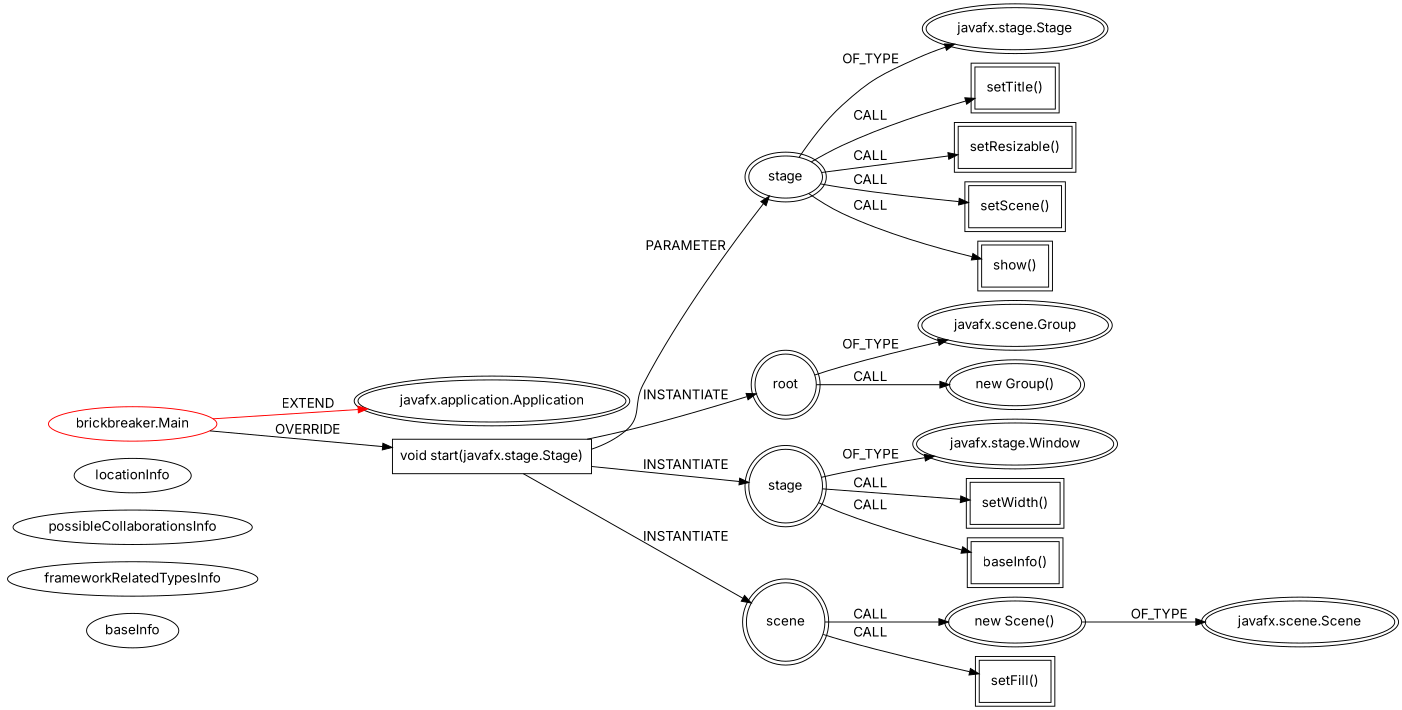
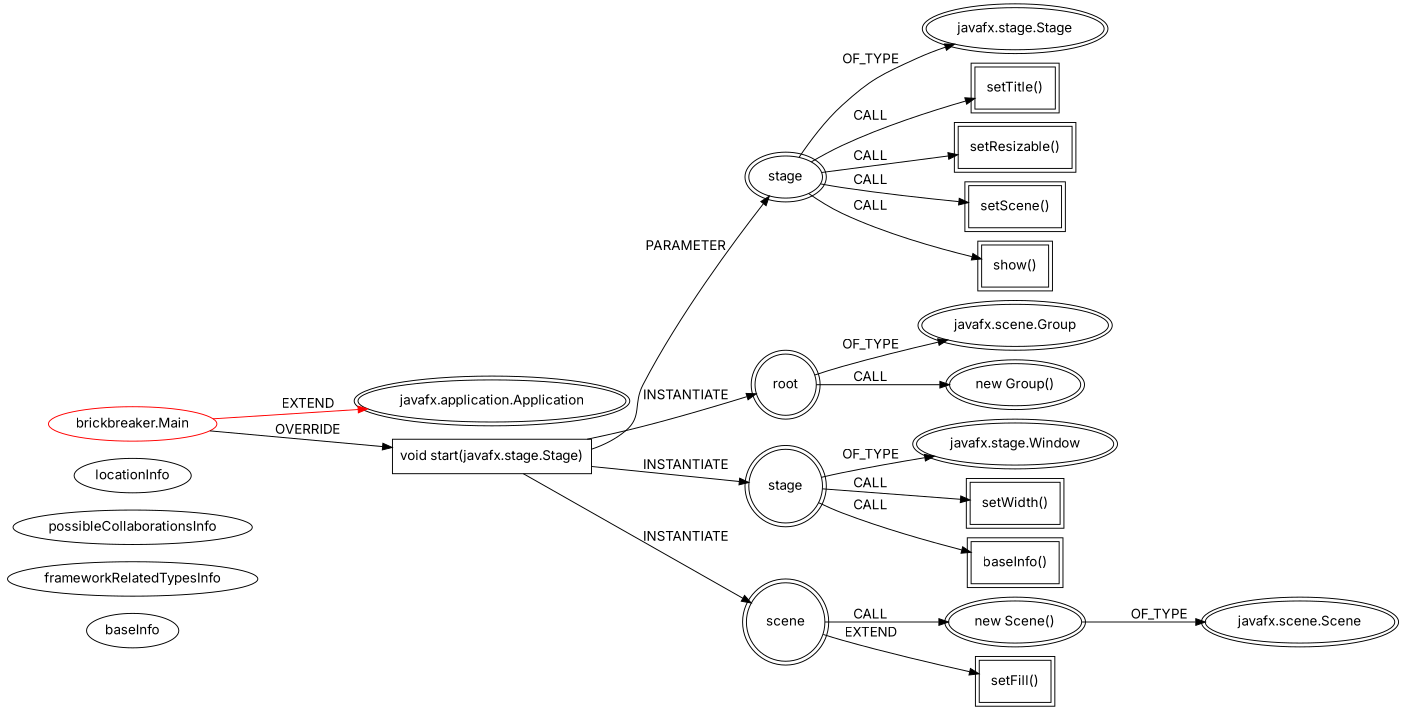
(871, 633) -> (871, 633)
